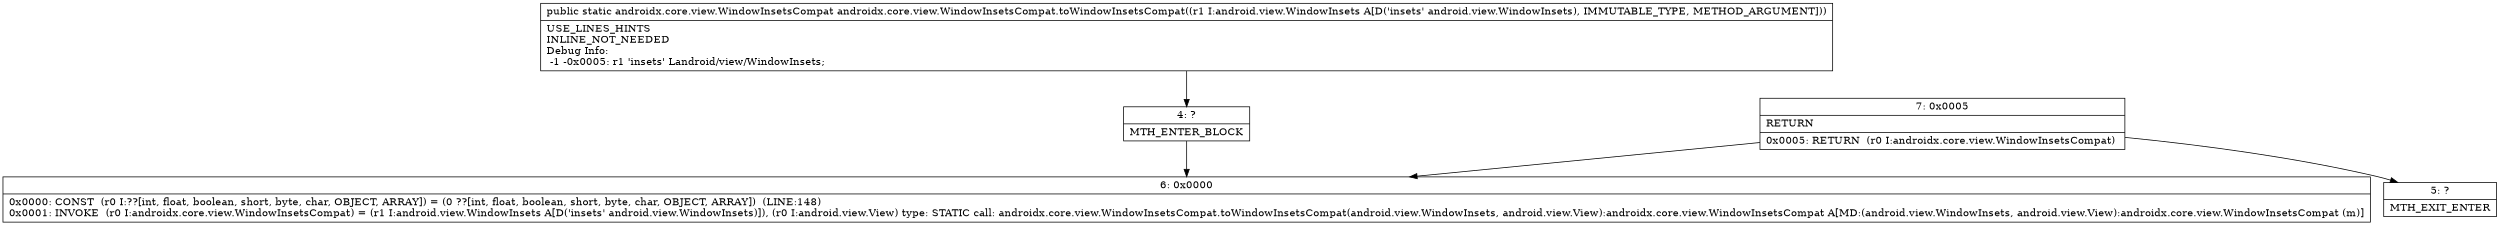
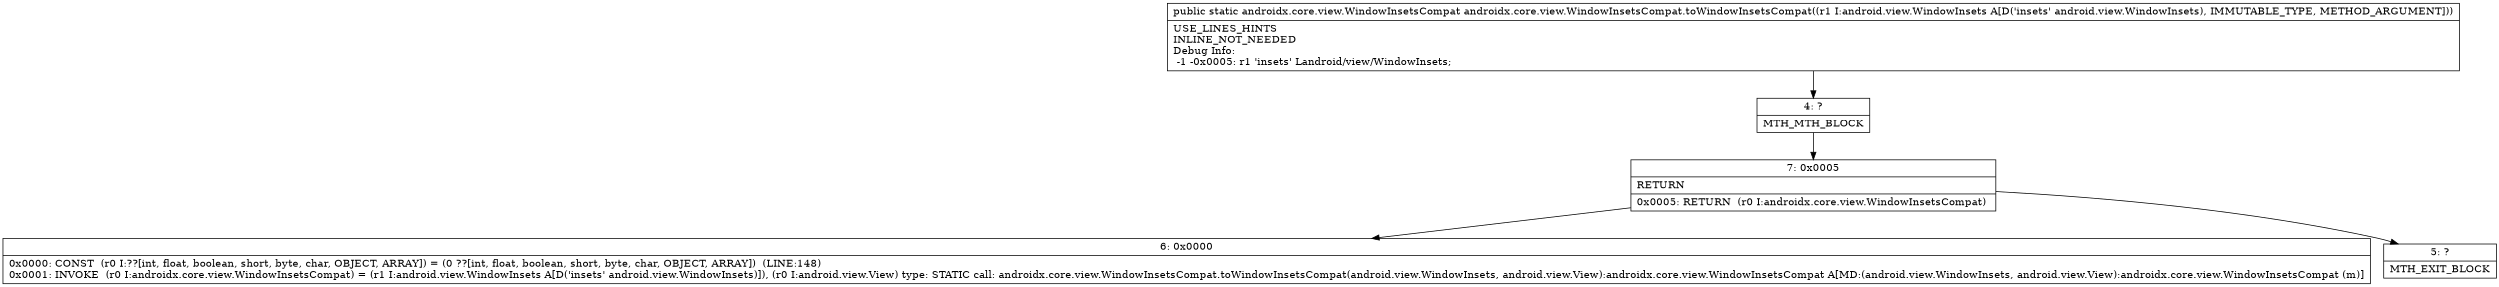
(1187, 132) -> (1813, 123)
(1187, 155) -> (1813, 142)
(2440, 208) -> (2440, 269)
